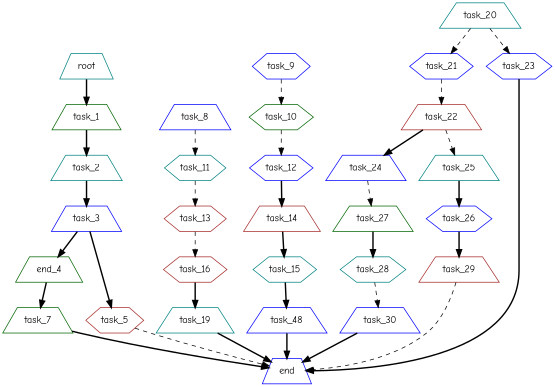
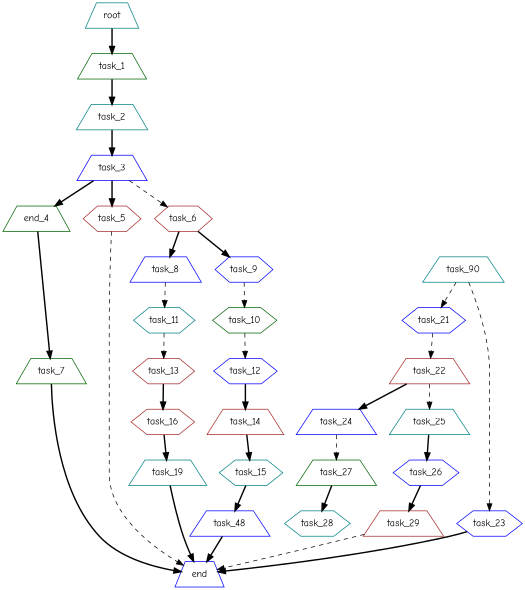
(480, 16) -> (463, 270)
none -> (183, 219)
(195, 241) -> (163, 393)
(380, 320) -> none
